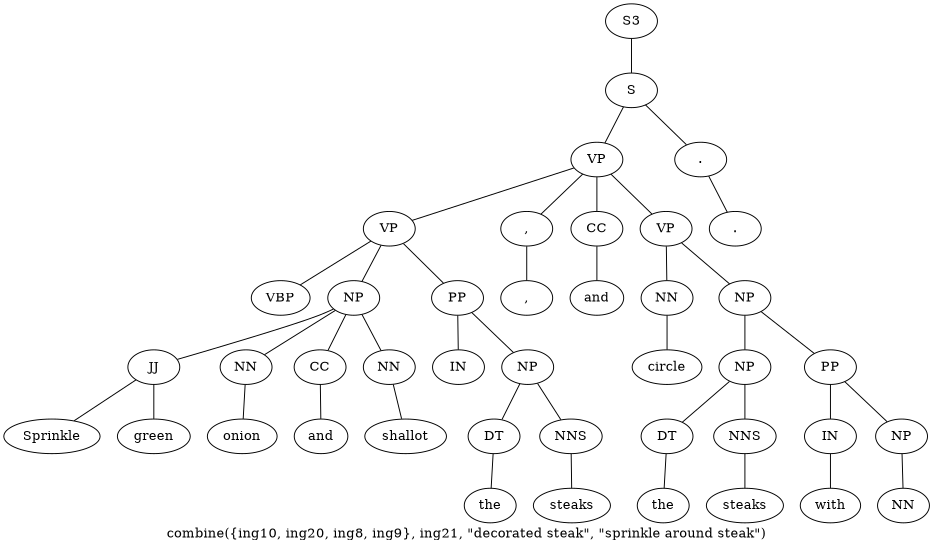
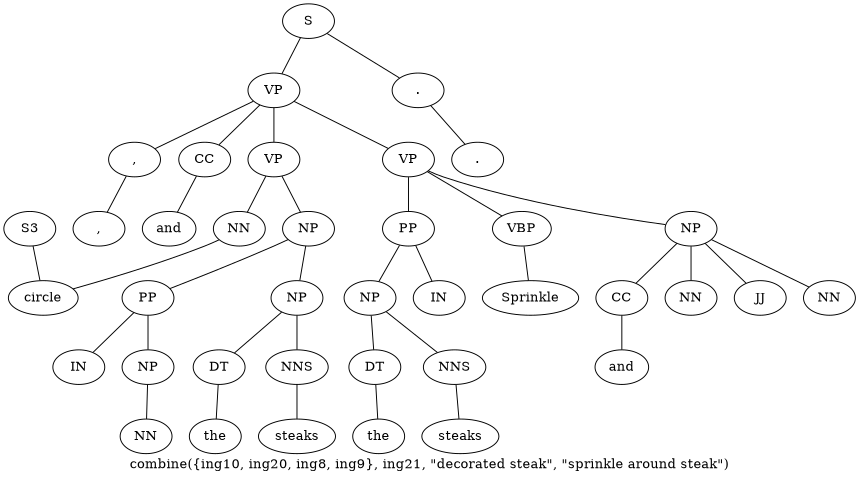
(631, 56) -> (36, 263)
(105, 400) -> (526, 263)
(154, 436) -> none
(242, 436) -> none
(406, 436) -> none
(830, 506) -> none
